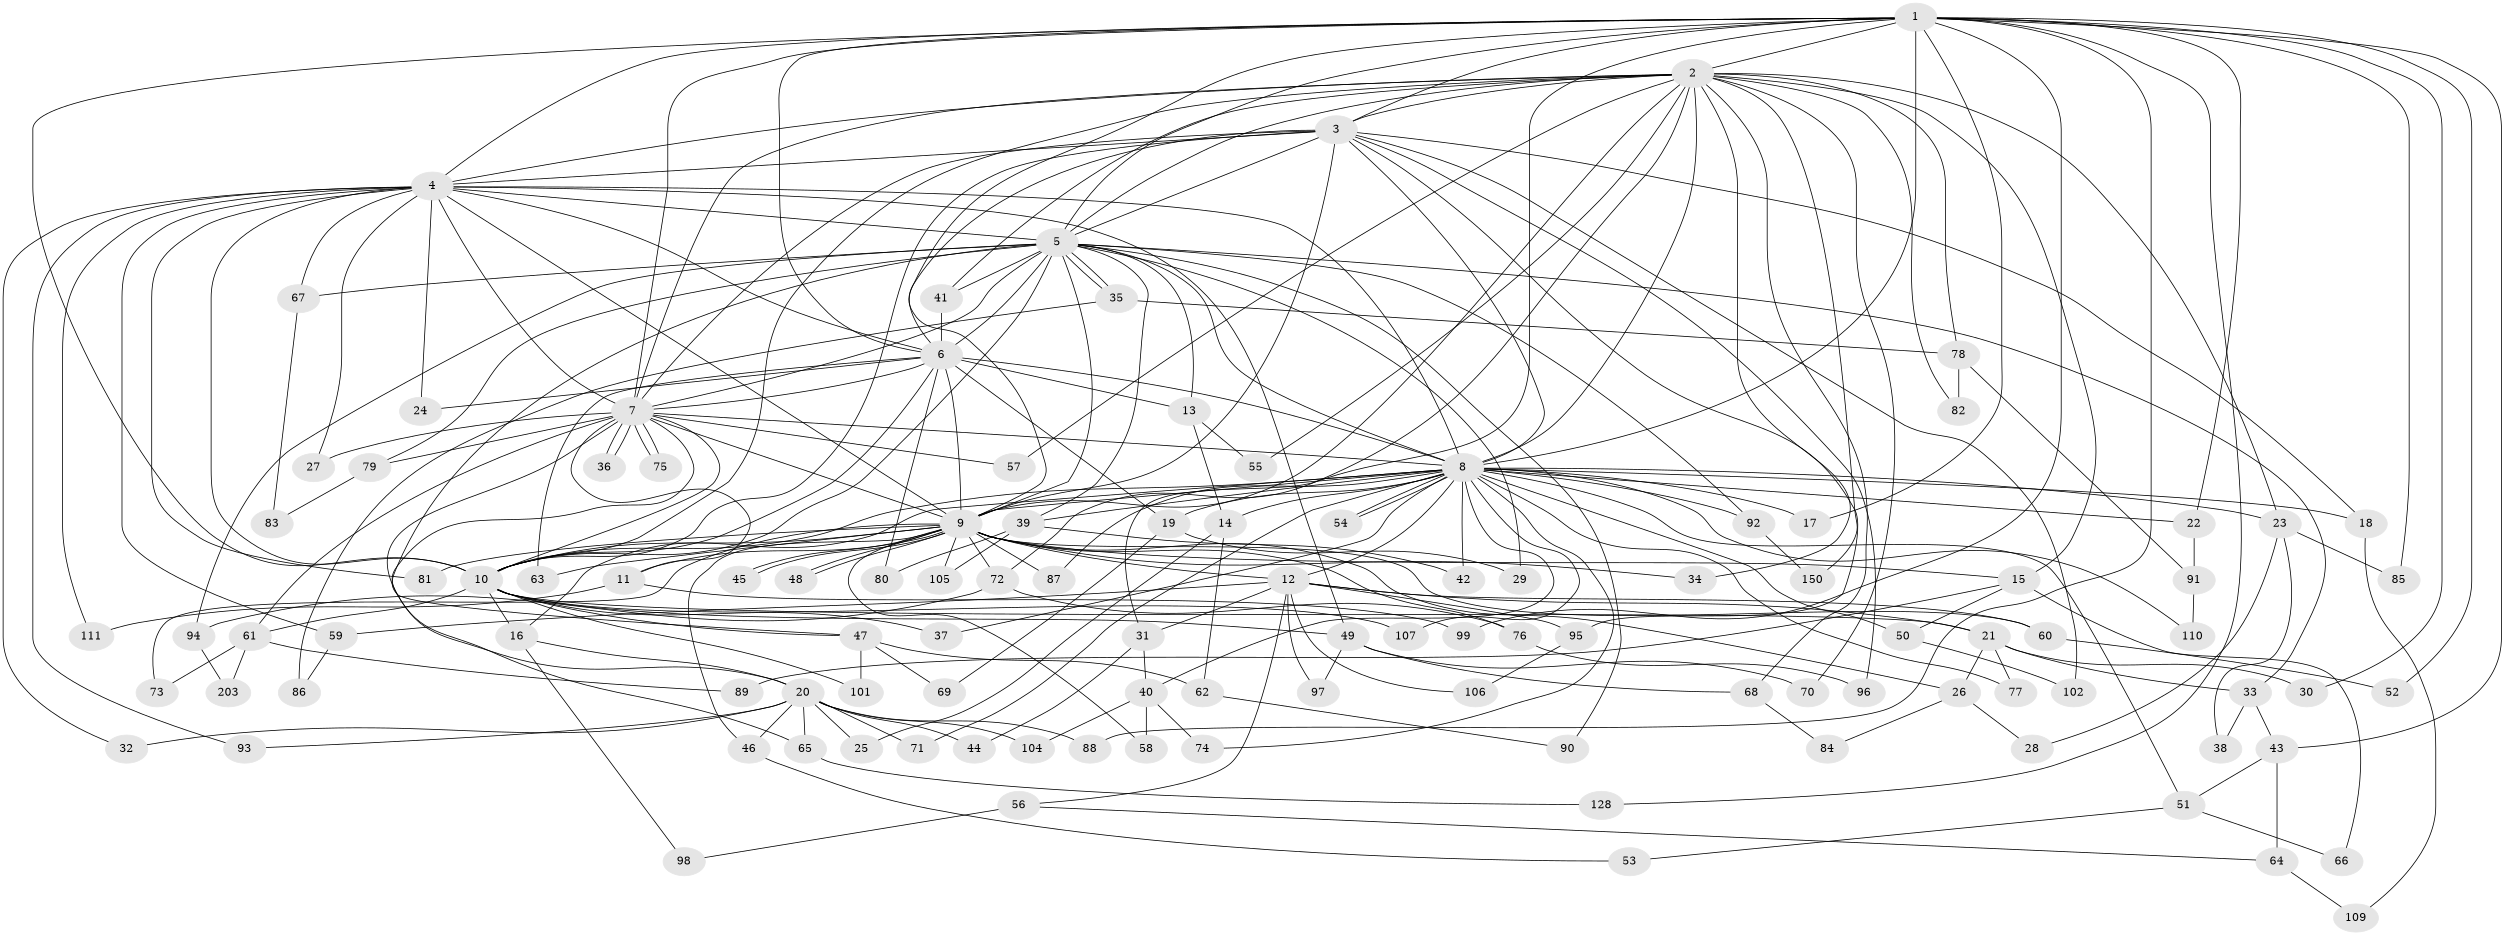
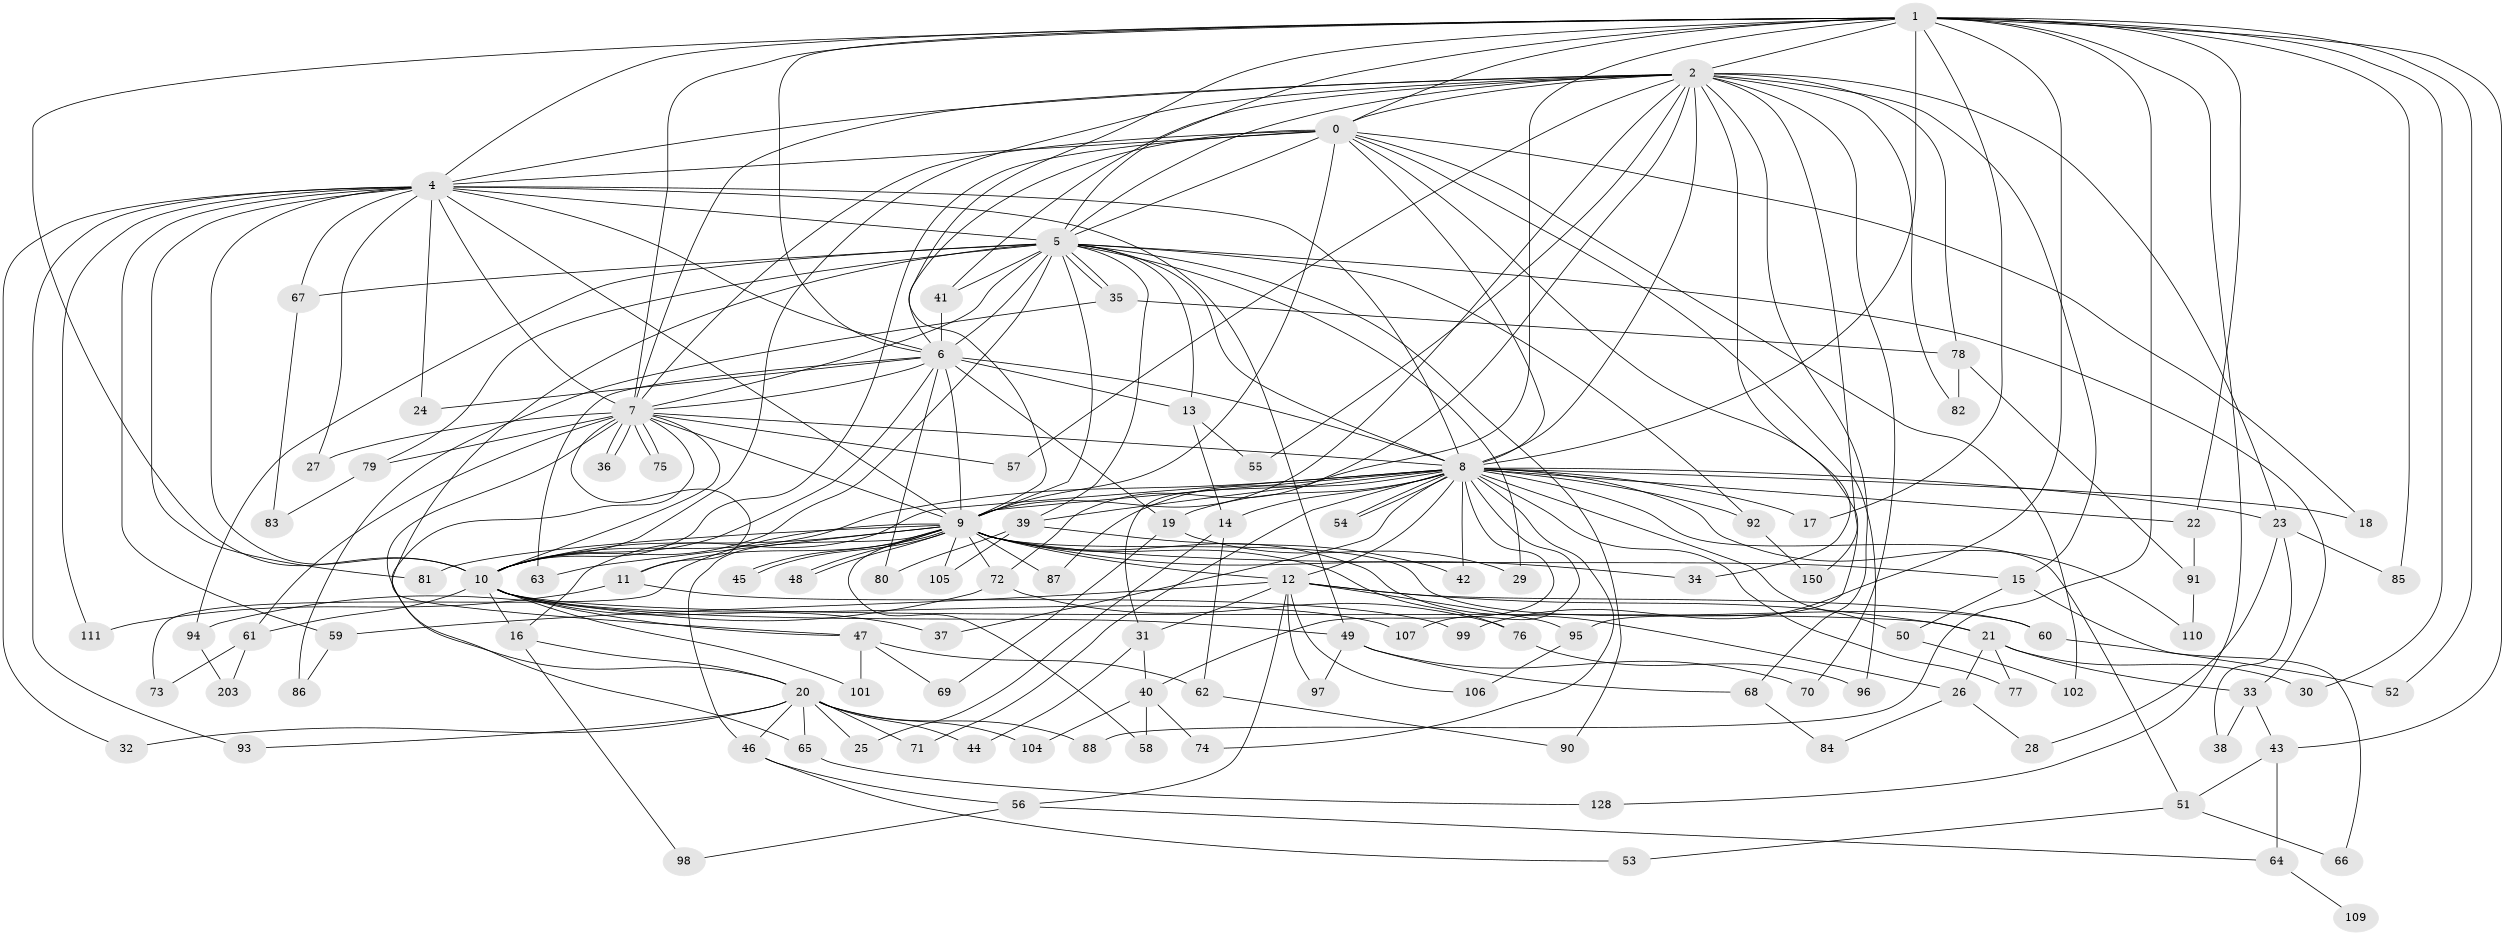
(1336, 130) -> (1336, 130)
(742, 693) -> none
(2435, 726) -> none
none -> (880, 787)
